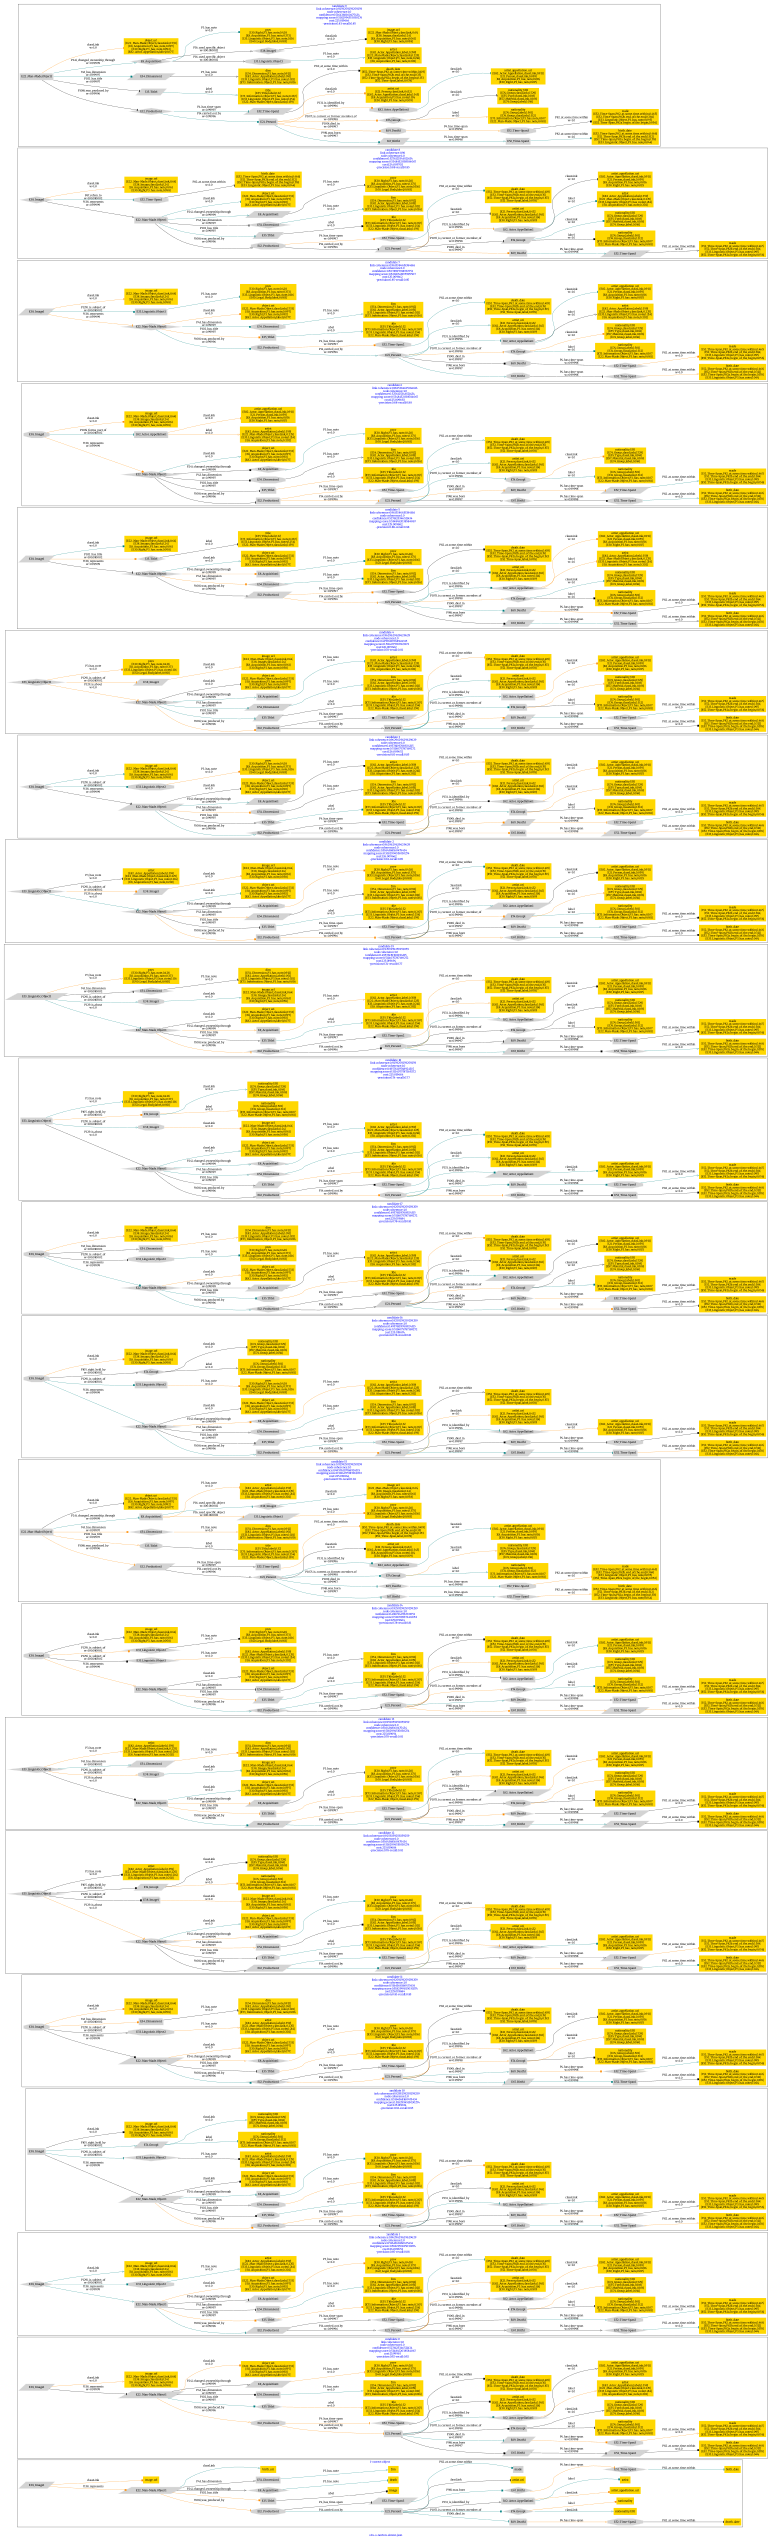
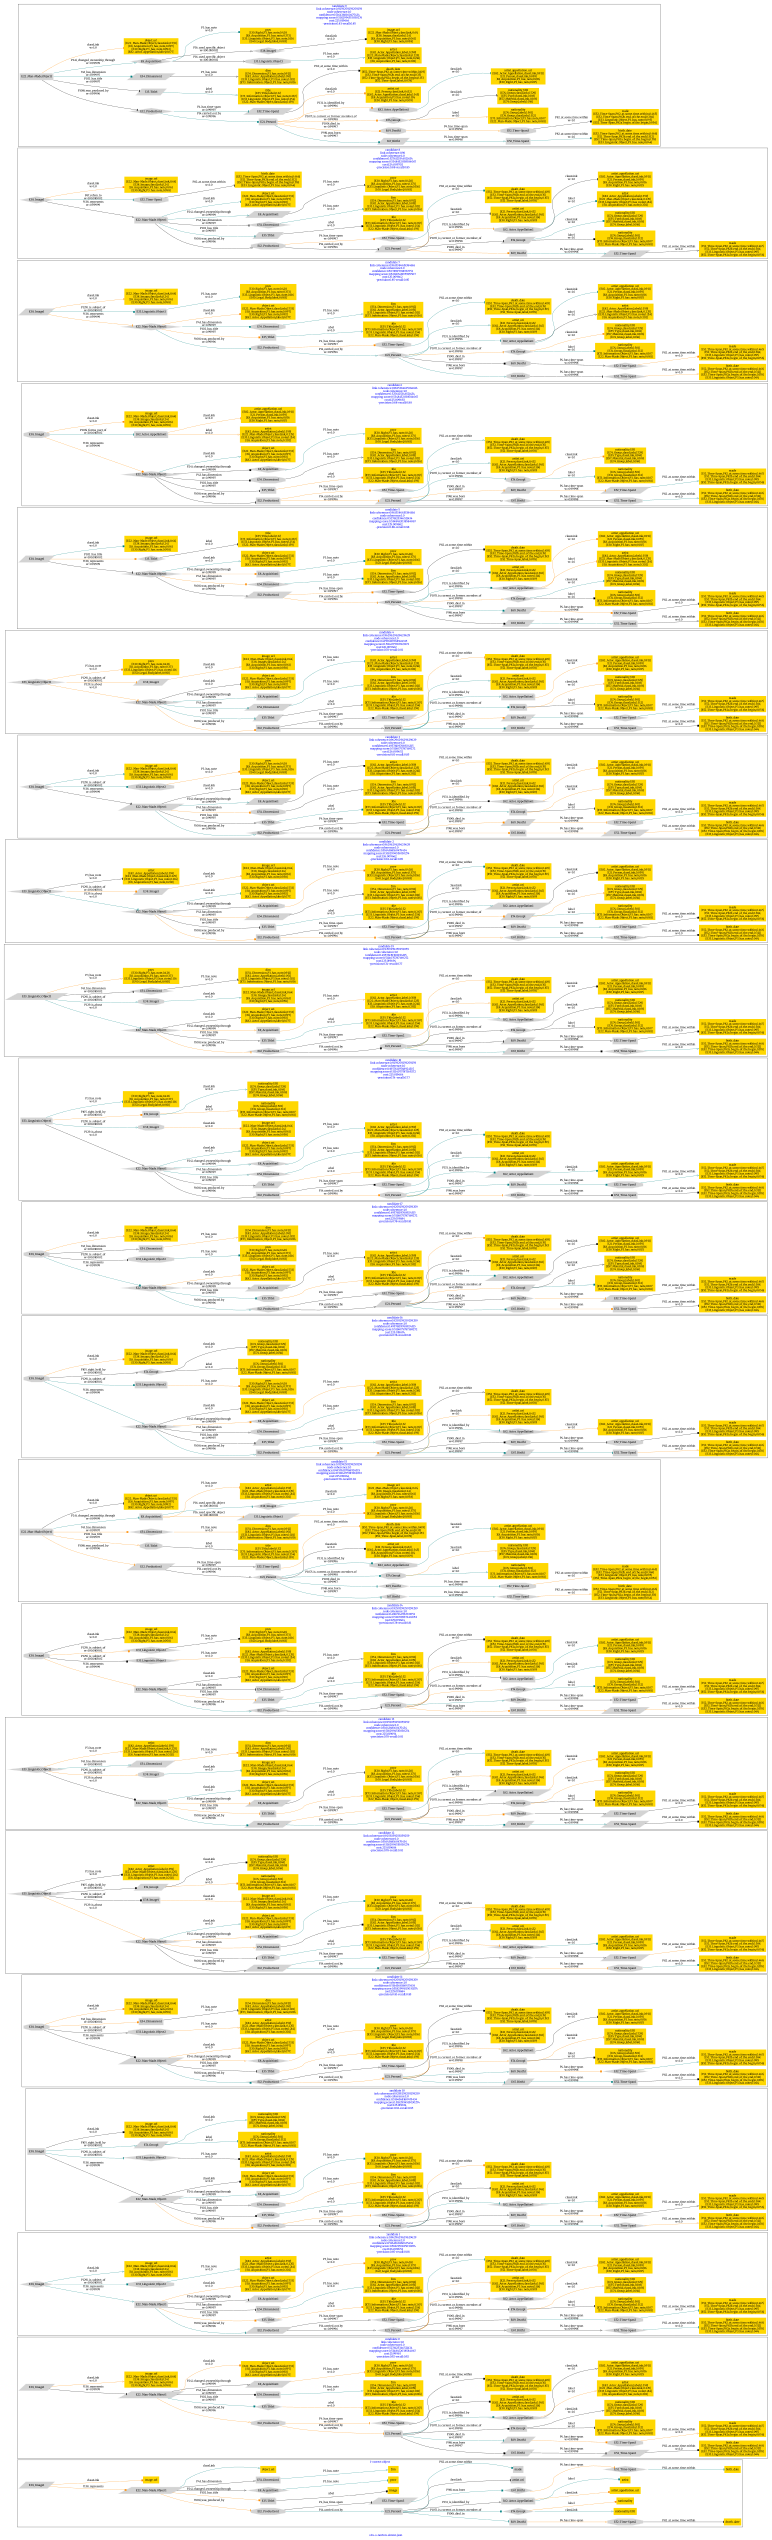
(268, 2469) -> (268, 2469)
(393, 2480) -> (393, 2480)
(518, 2480) -> (518, 2480)
